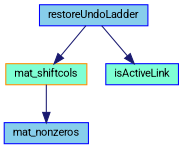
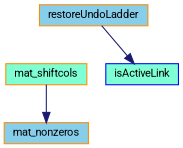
(94, 15) -> (94, 15)
(73, 41) -> none
(46, 133) -> (46, 133)
